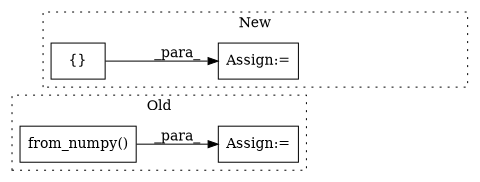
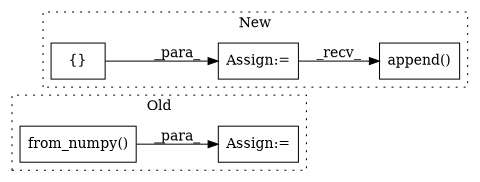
none -> (420, 61)
